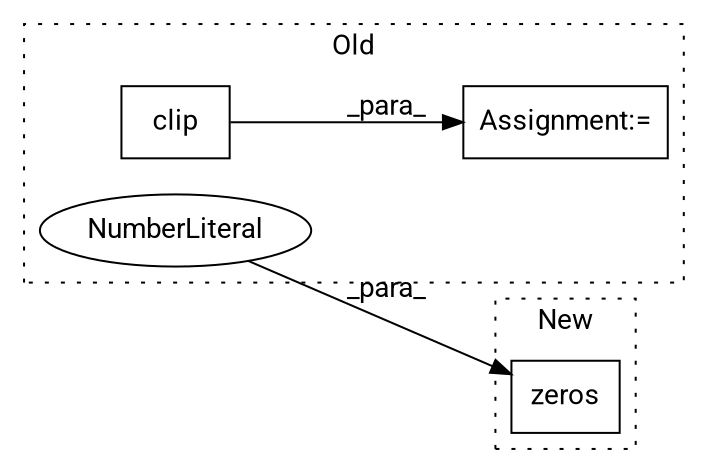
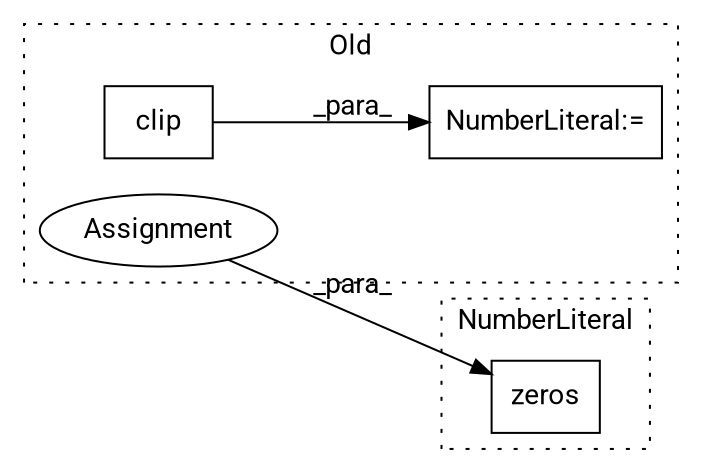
(566, 122) -> (546, 122)
(176, 230) -> (159, 230)
(566, 322) -> (546, 322)
